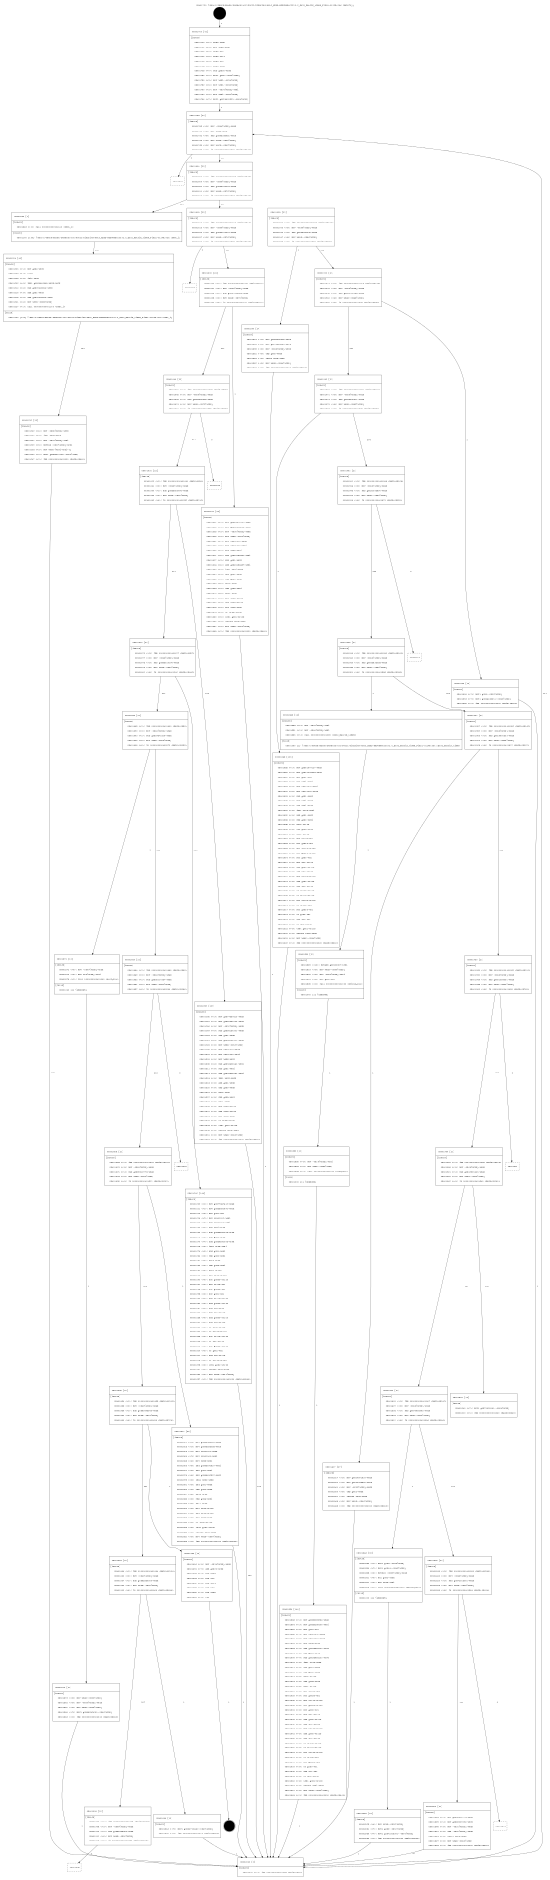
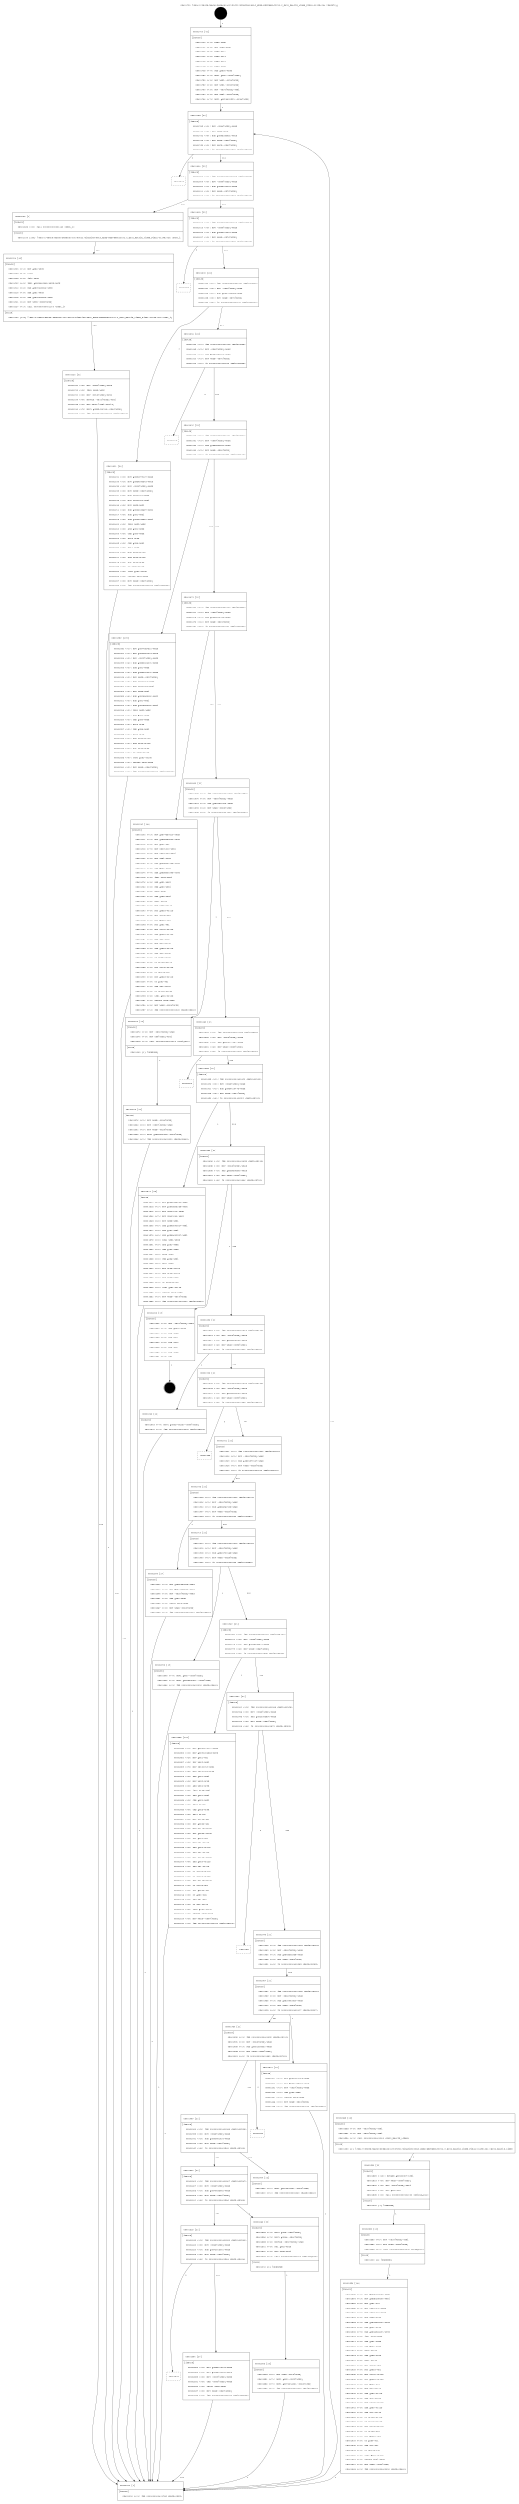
(371, 693) -> none
none -> (248, 1456)
